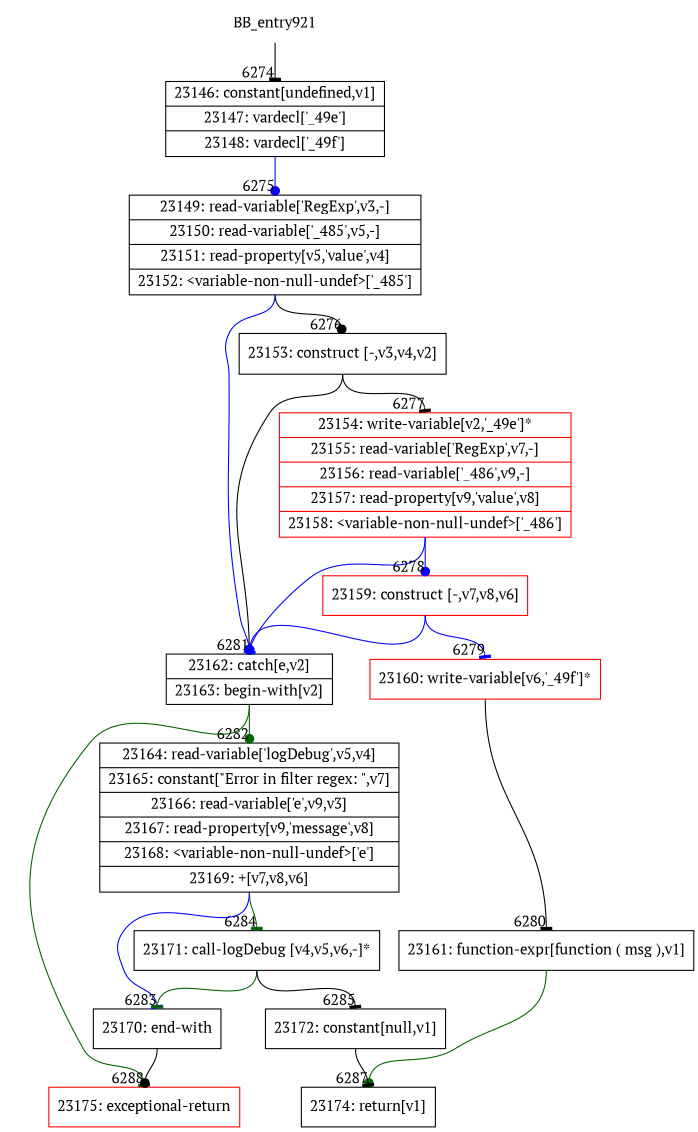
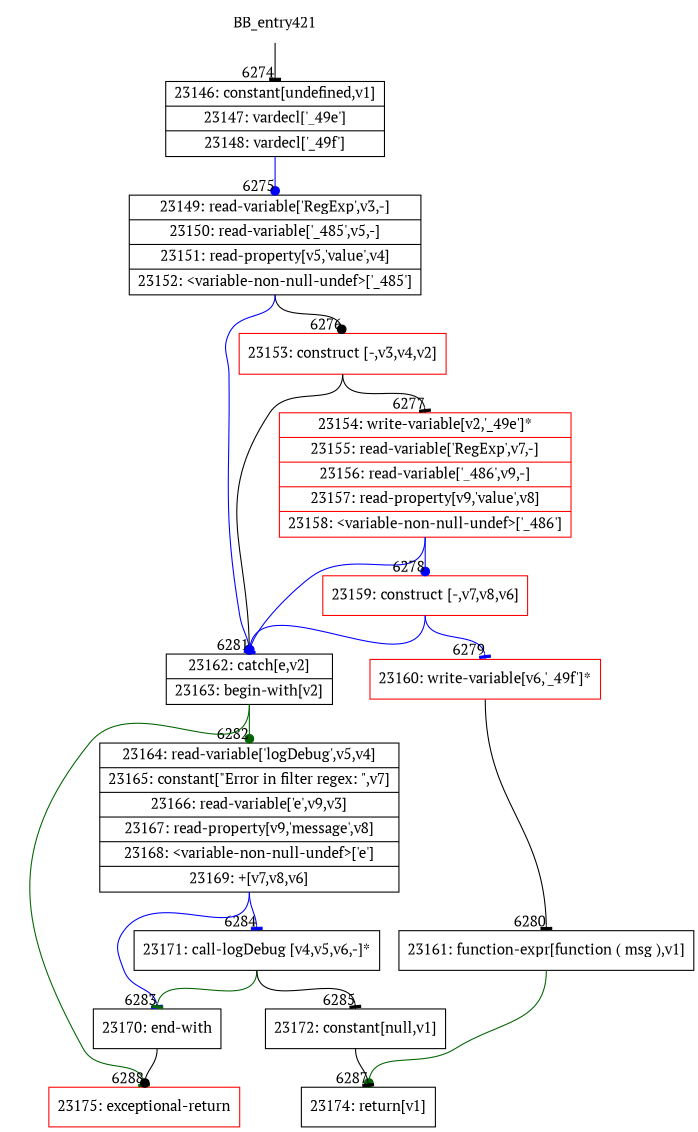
(275, 24) -> (275, 24)
(343, 354) -> (343, 354)
(252, 909) -> (252, 909)
